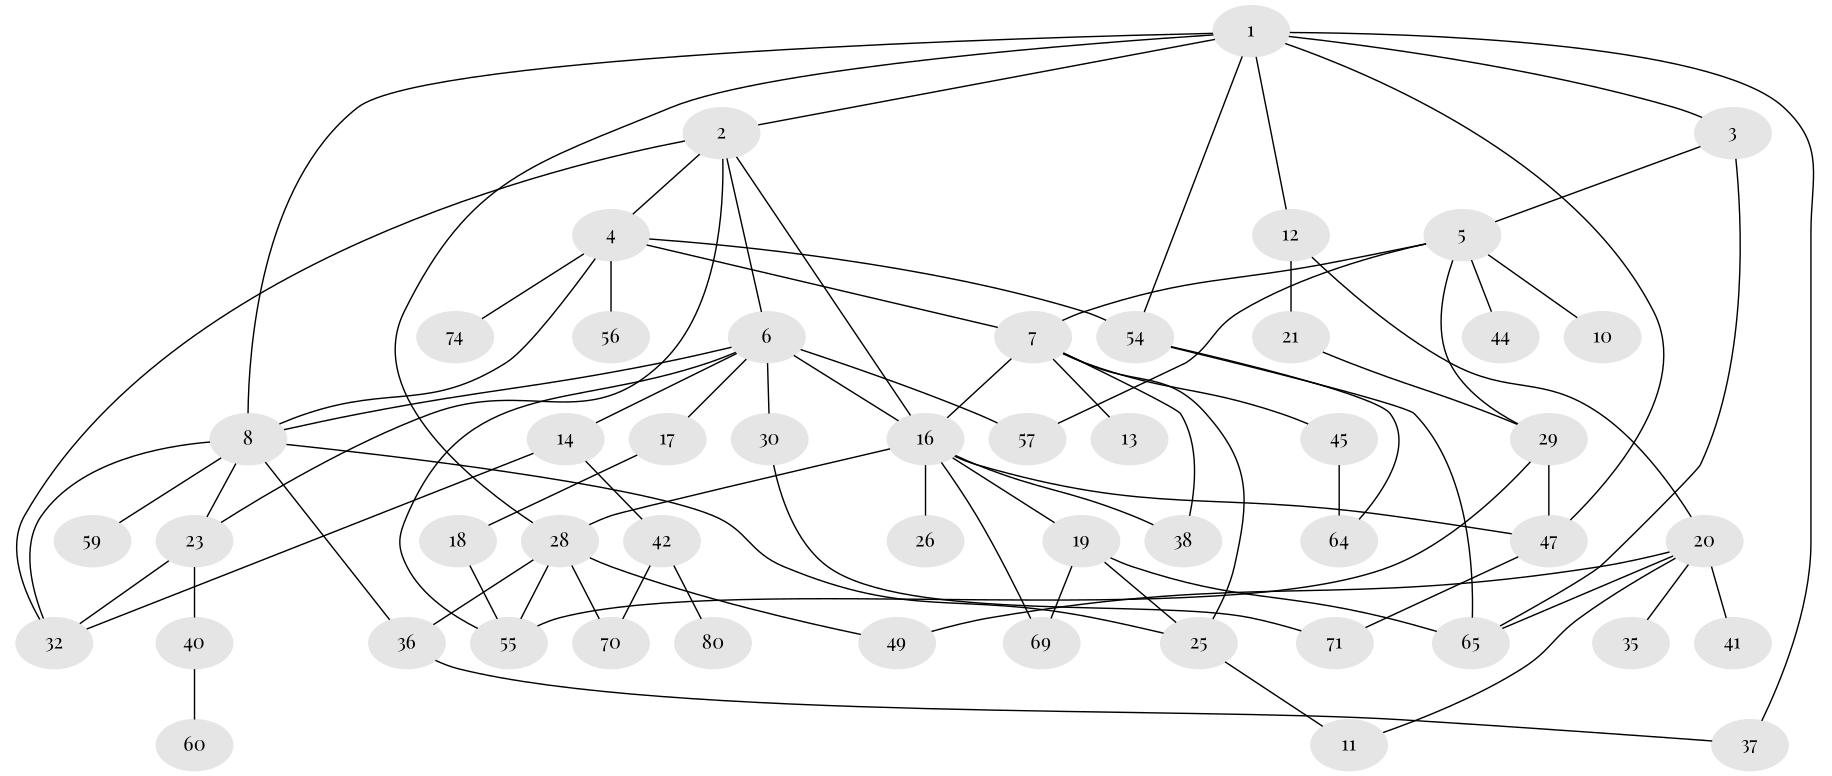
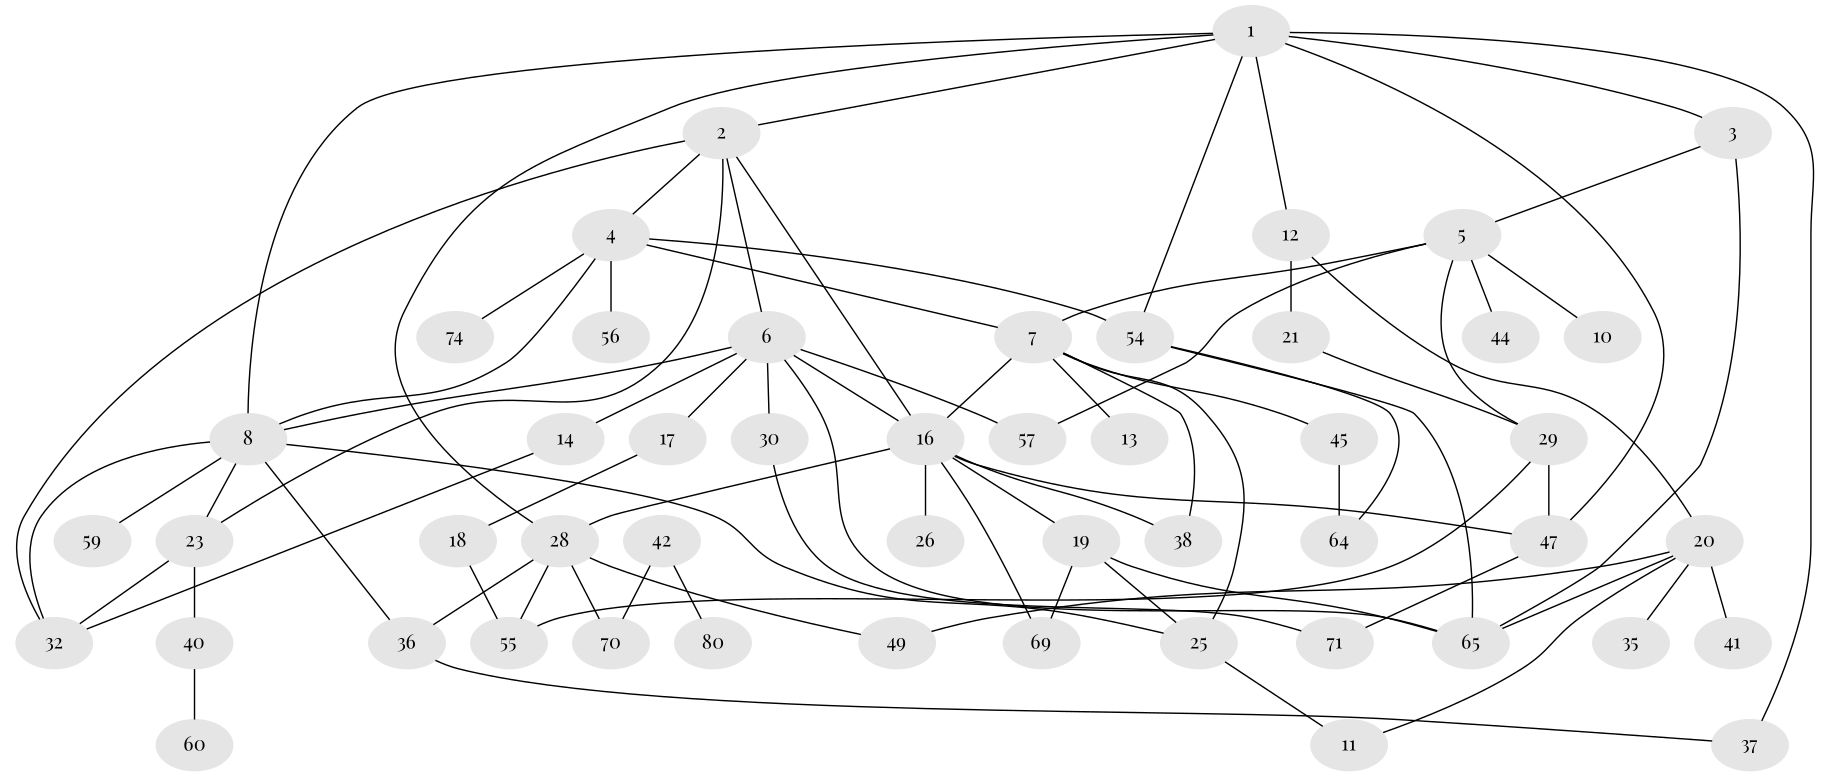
(481, 426) -> (901, 580)
(625, 502) -> none
